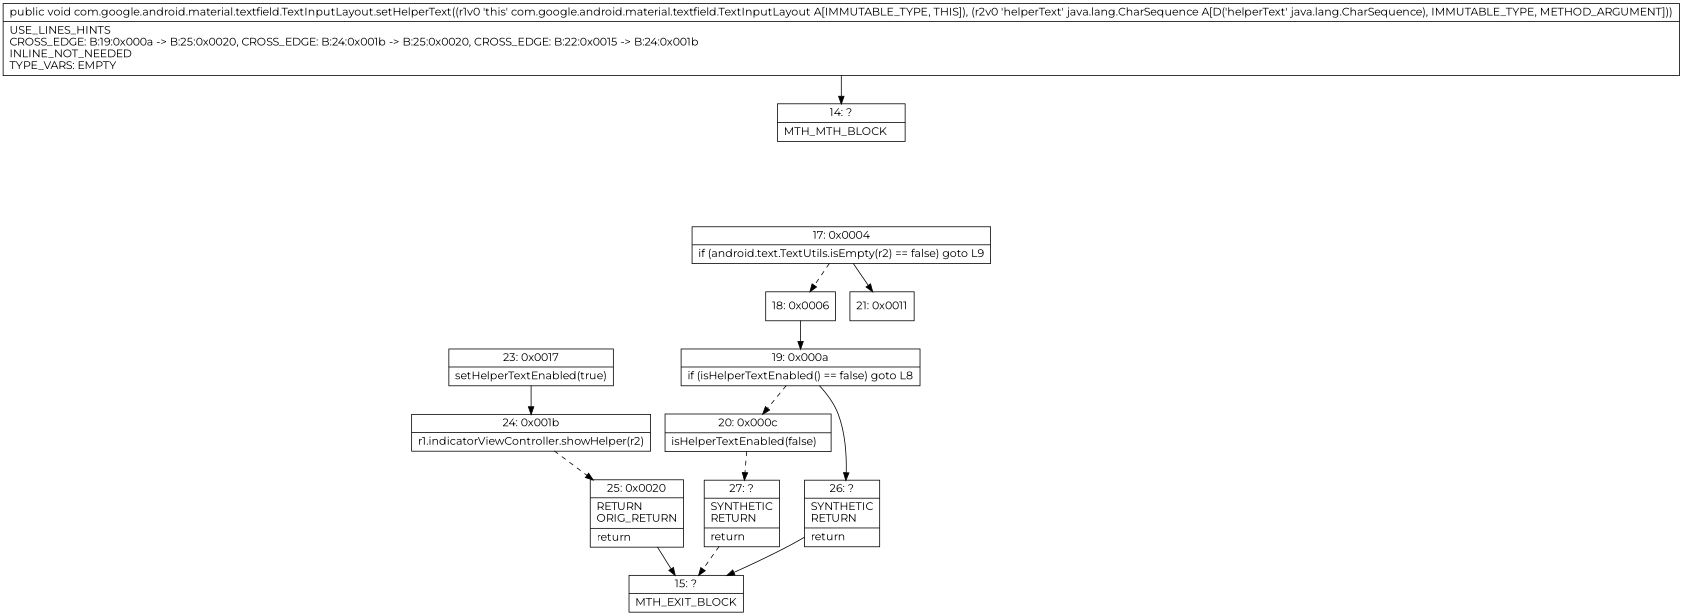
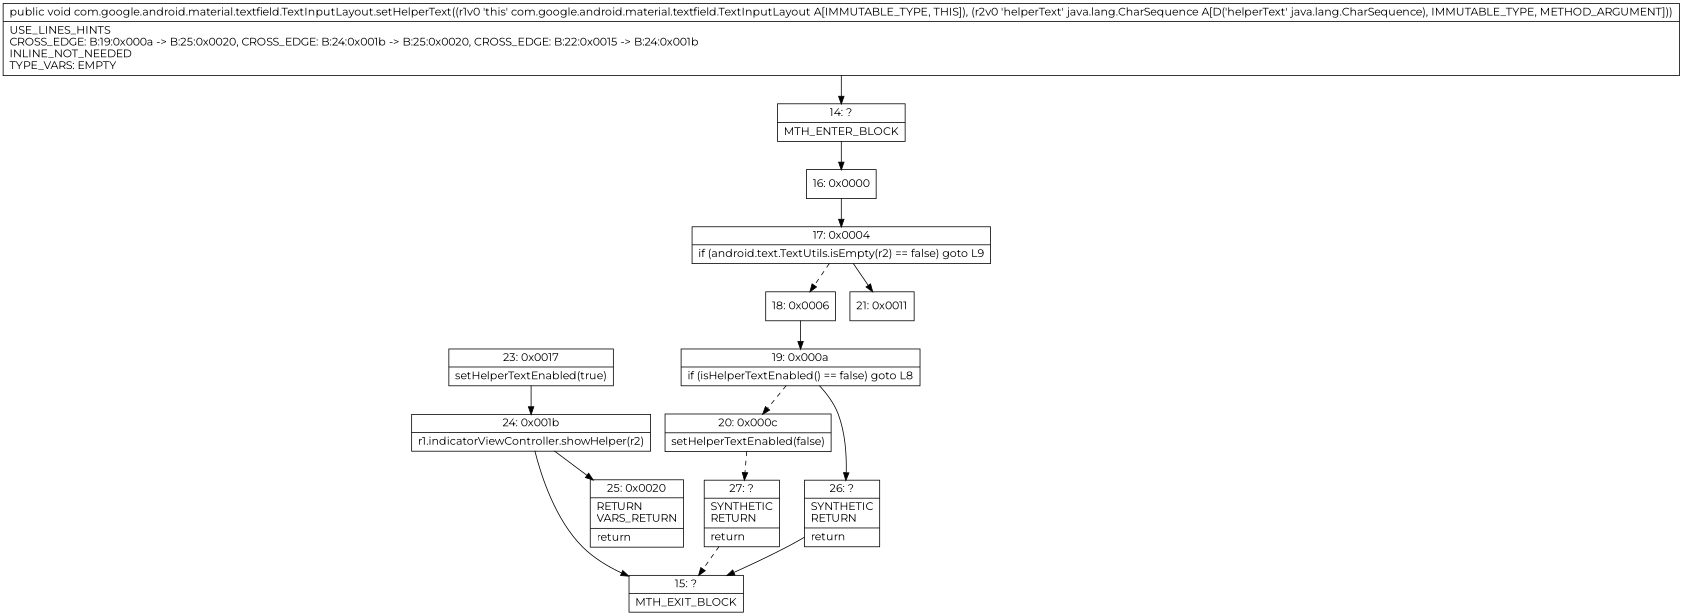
(835, 132) -> (841, 132)
none -> (841, 184)
(744, 442) -> (748, 442)
(571, 463) -> (571, 463)
(637, 519) -> (637, 519)
(664, 558) -> (564, 523)
